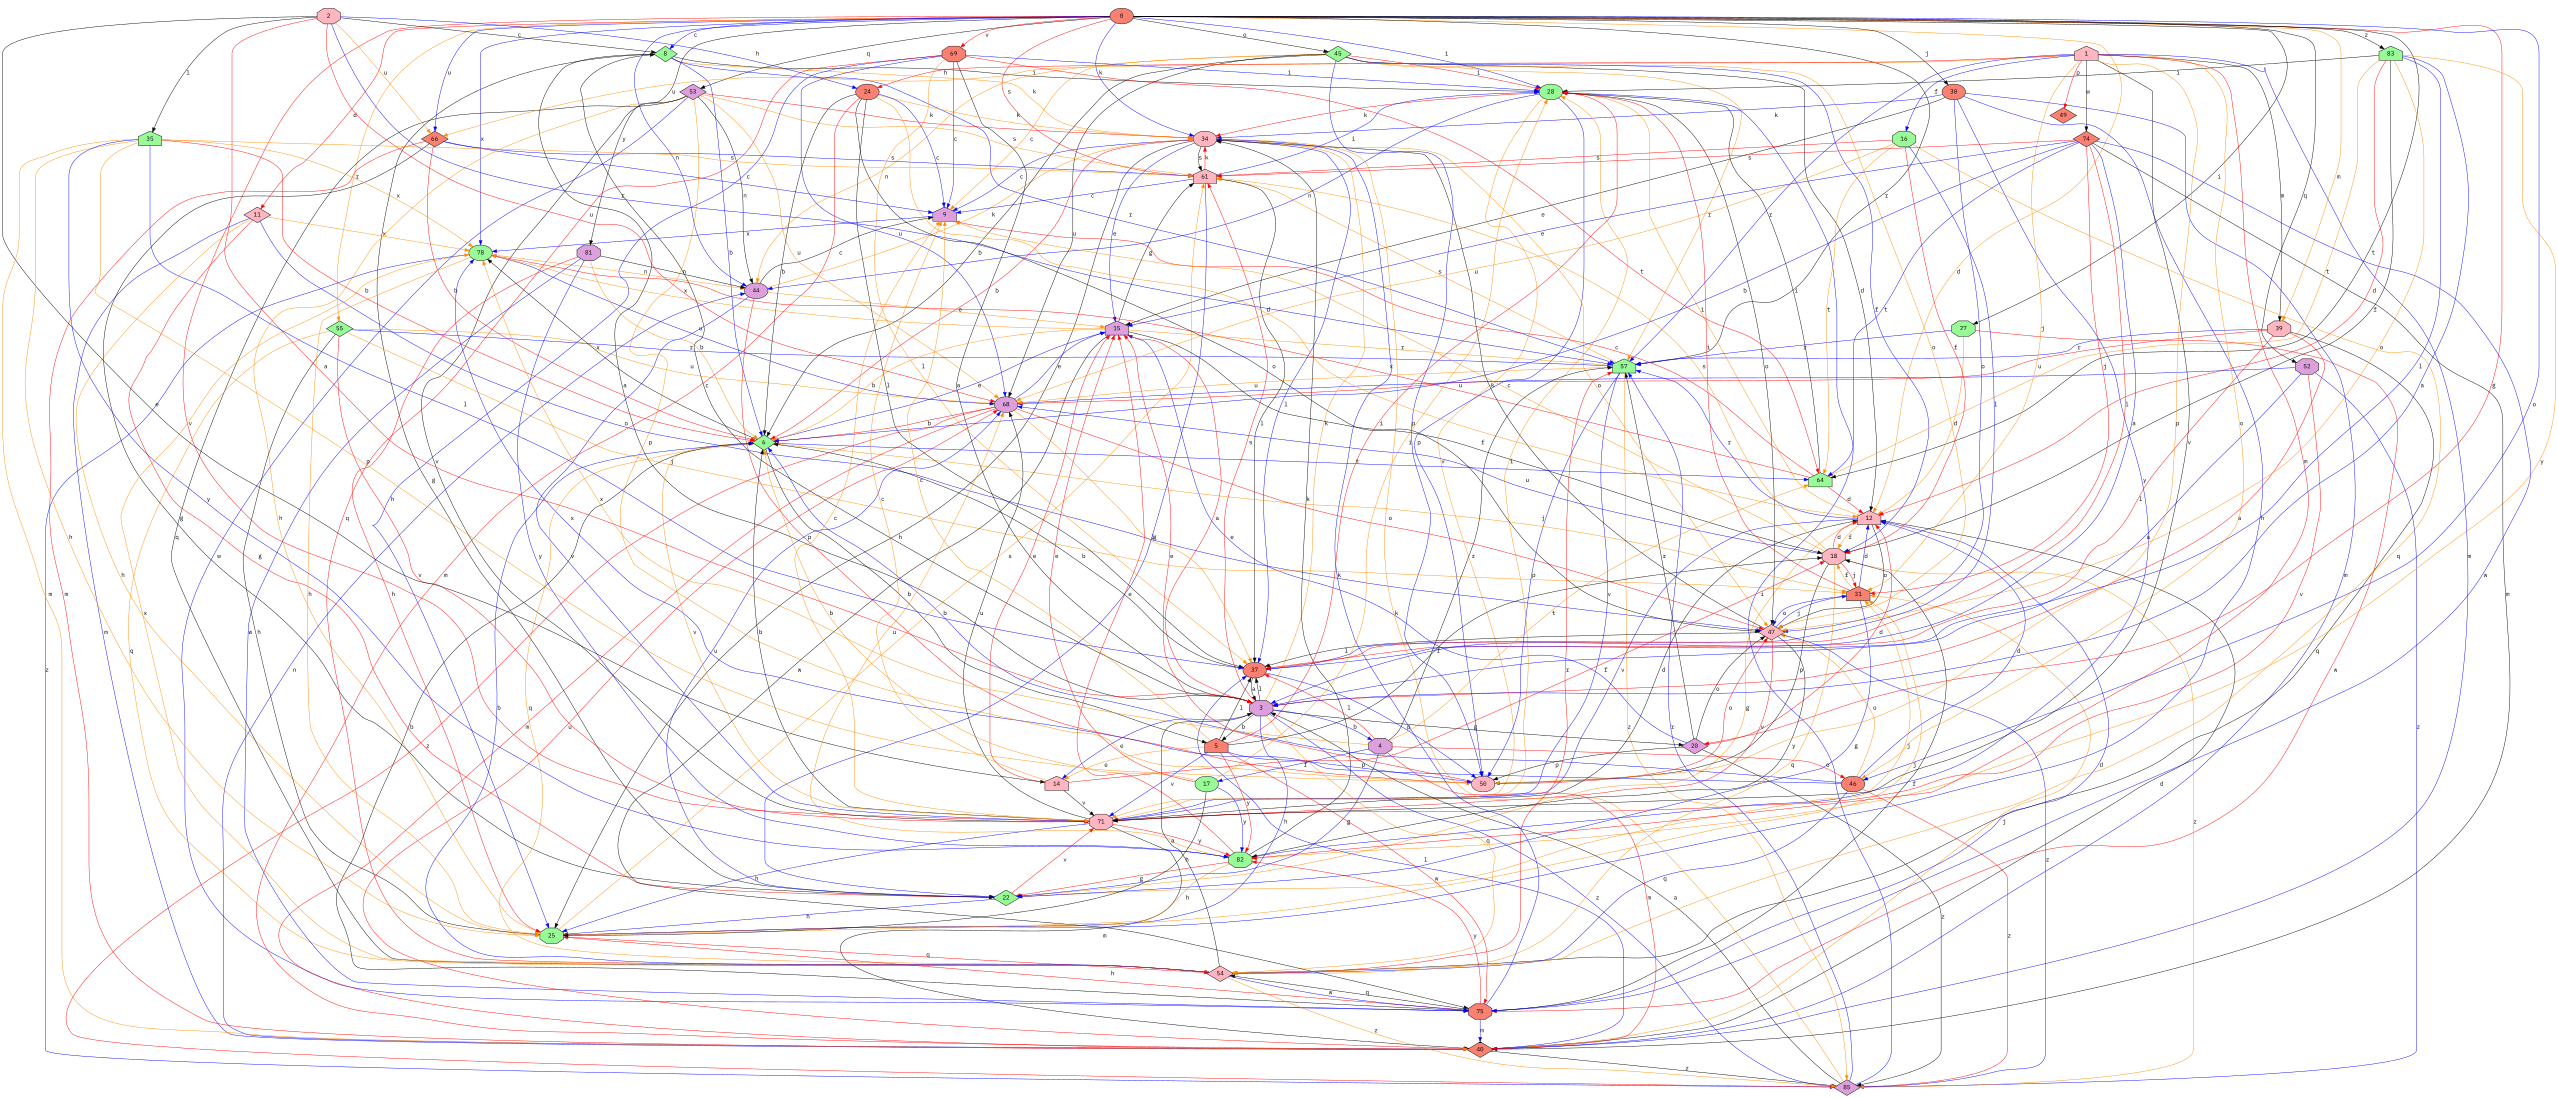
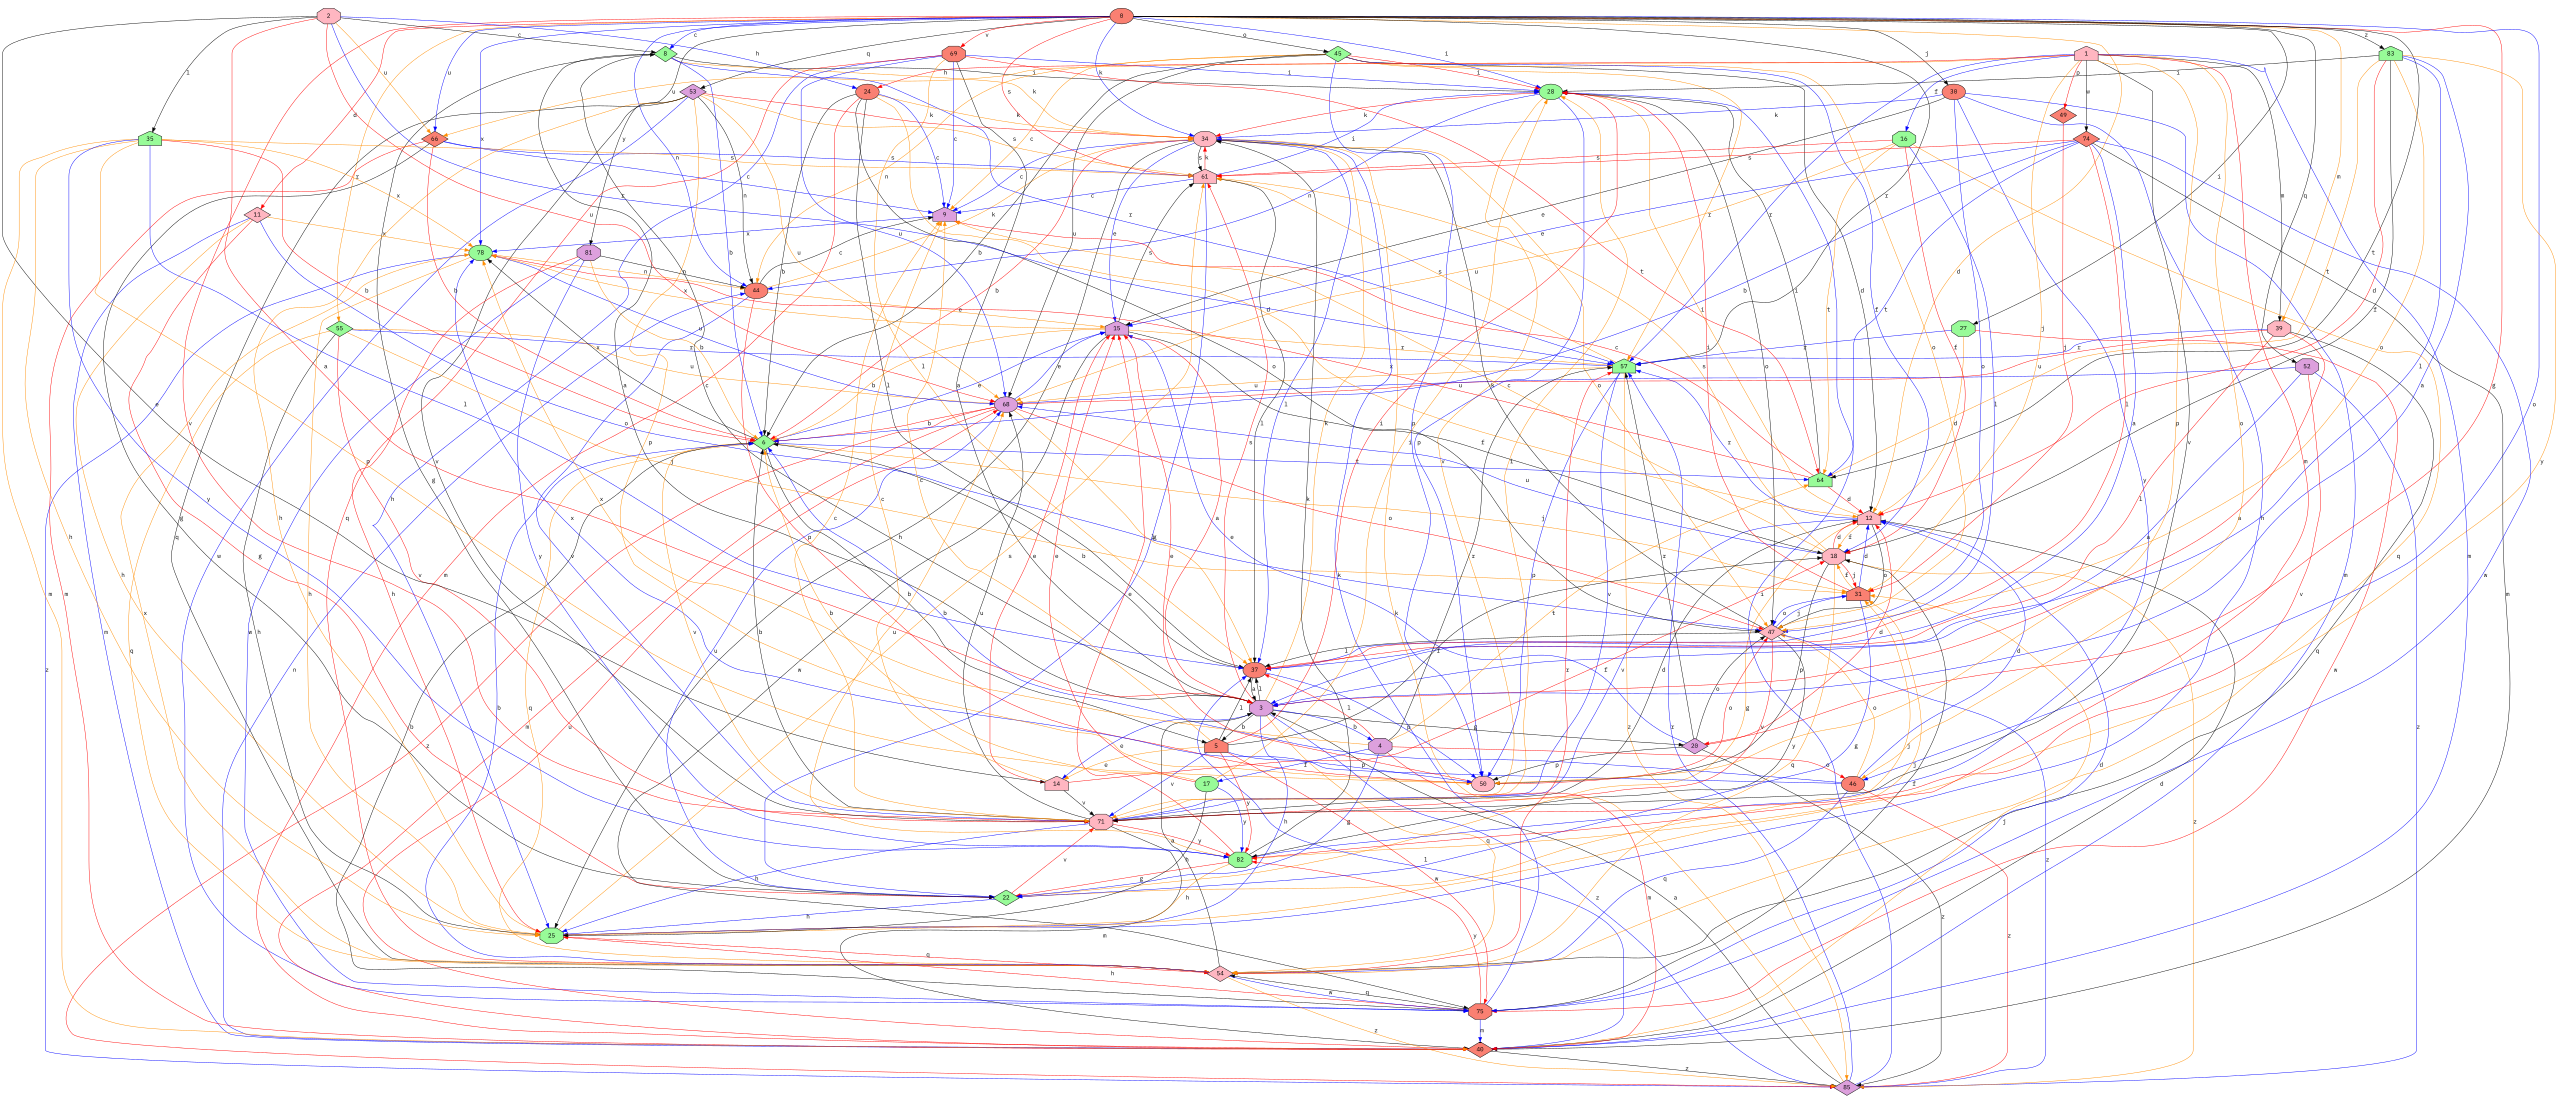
(1151, 253) -> (1151, 253)
(756, 291) -> (756, 291)
(2107, 444) -> (2073, 403)
